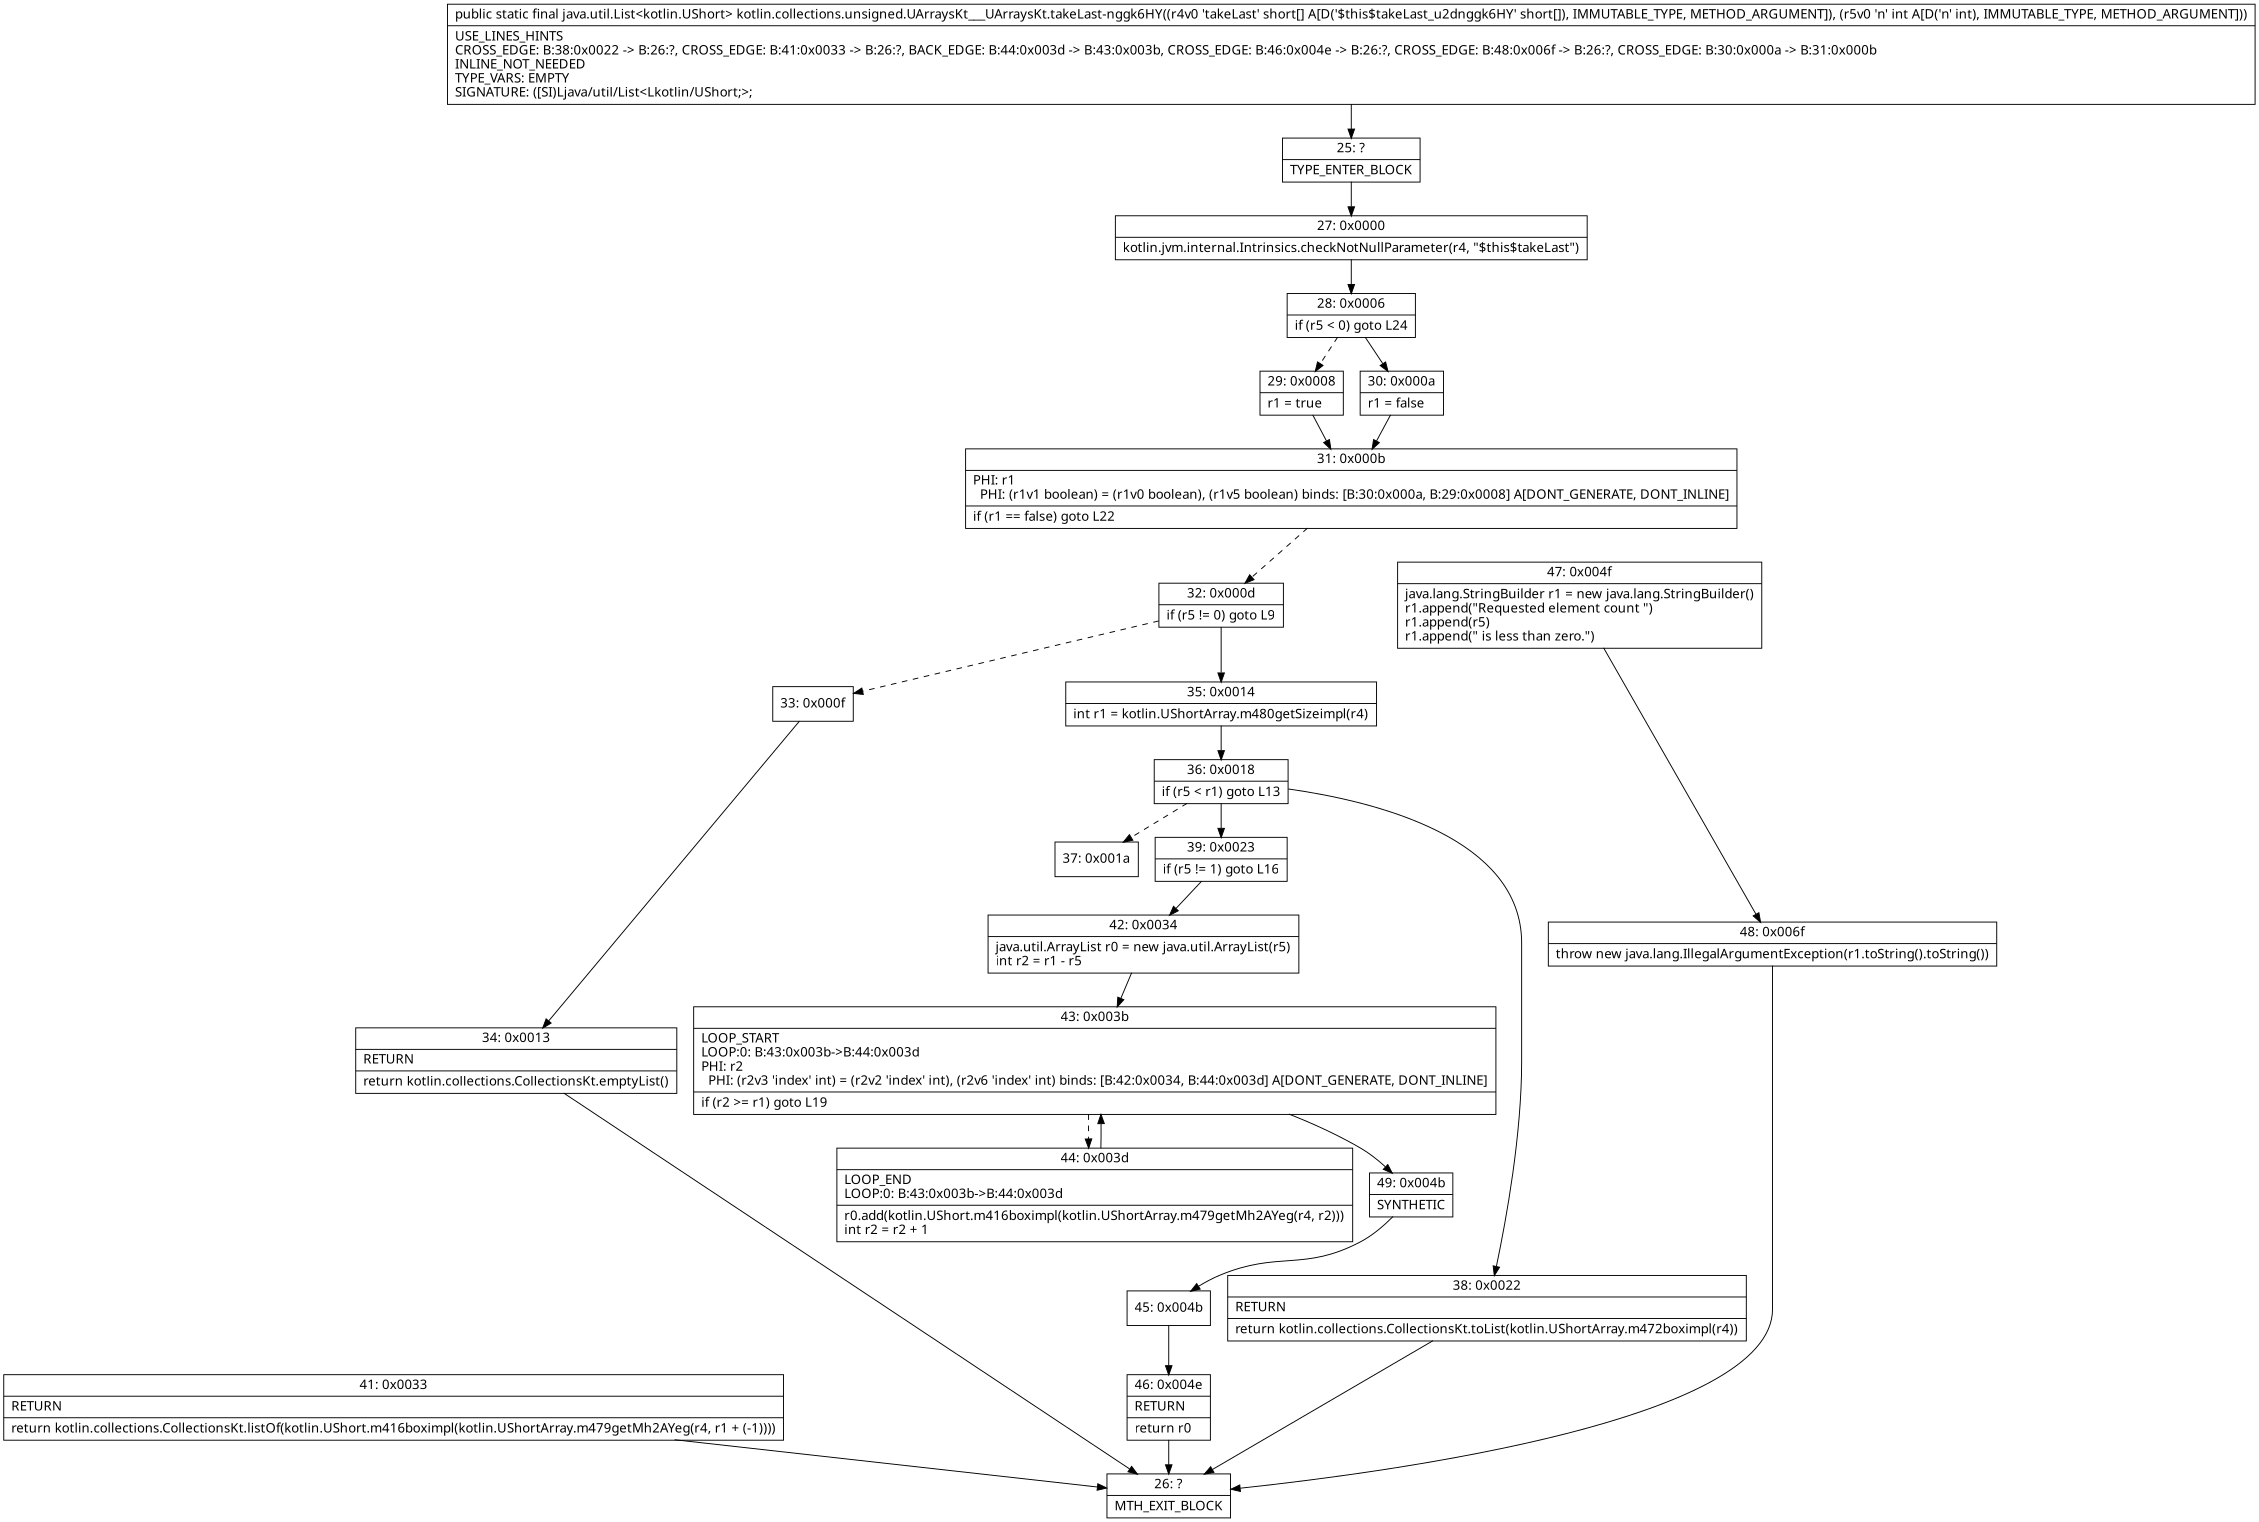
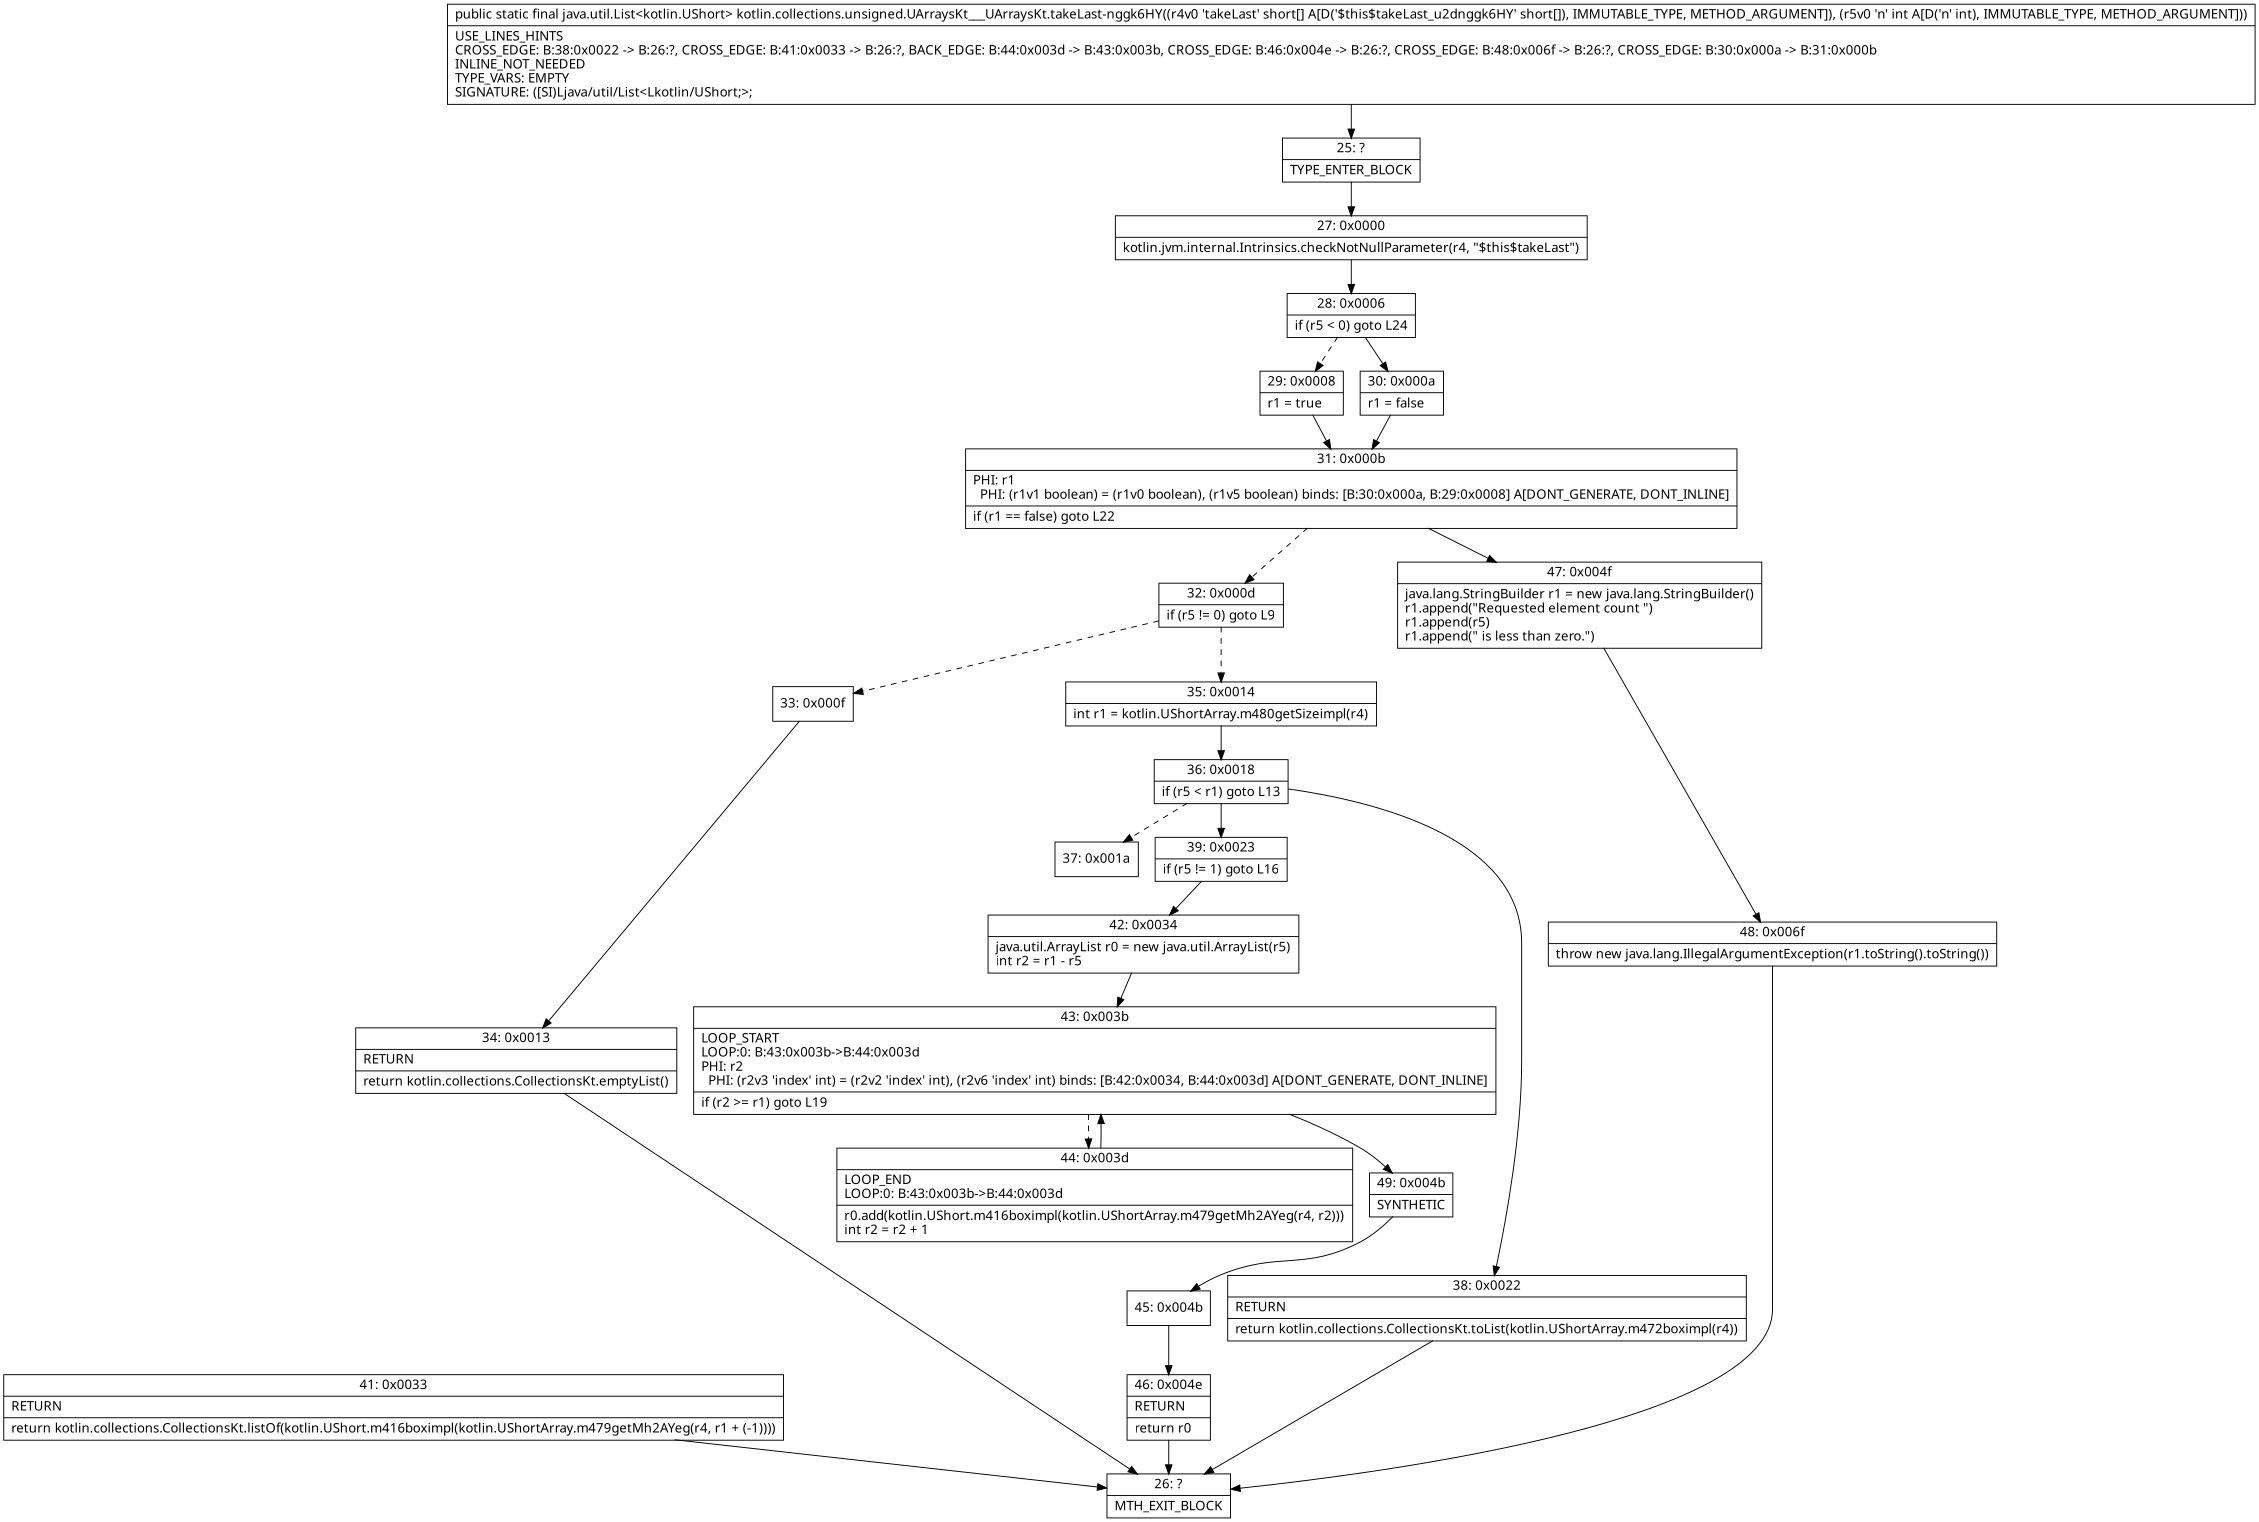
none -> (1458, 543)
(1221, 650) -> (1221, 650)
